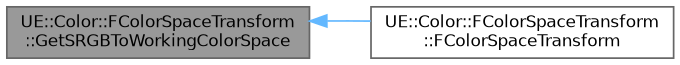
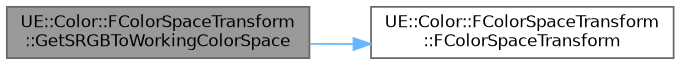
(349, 21) -> (331, 44)
